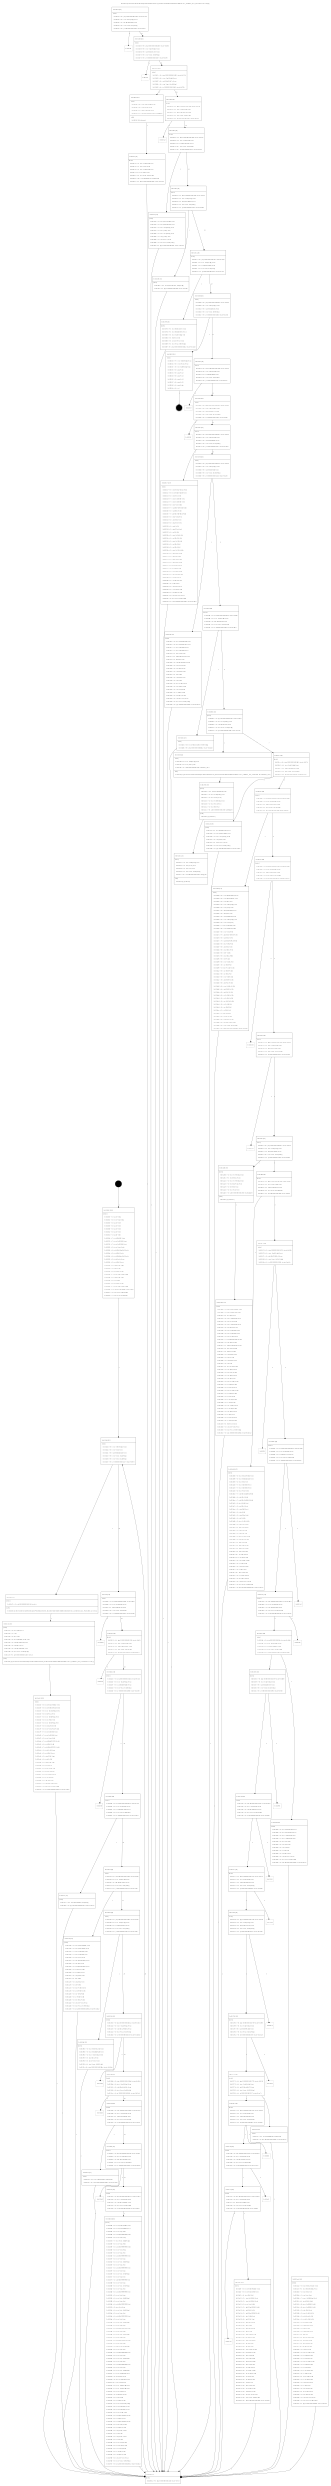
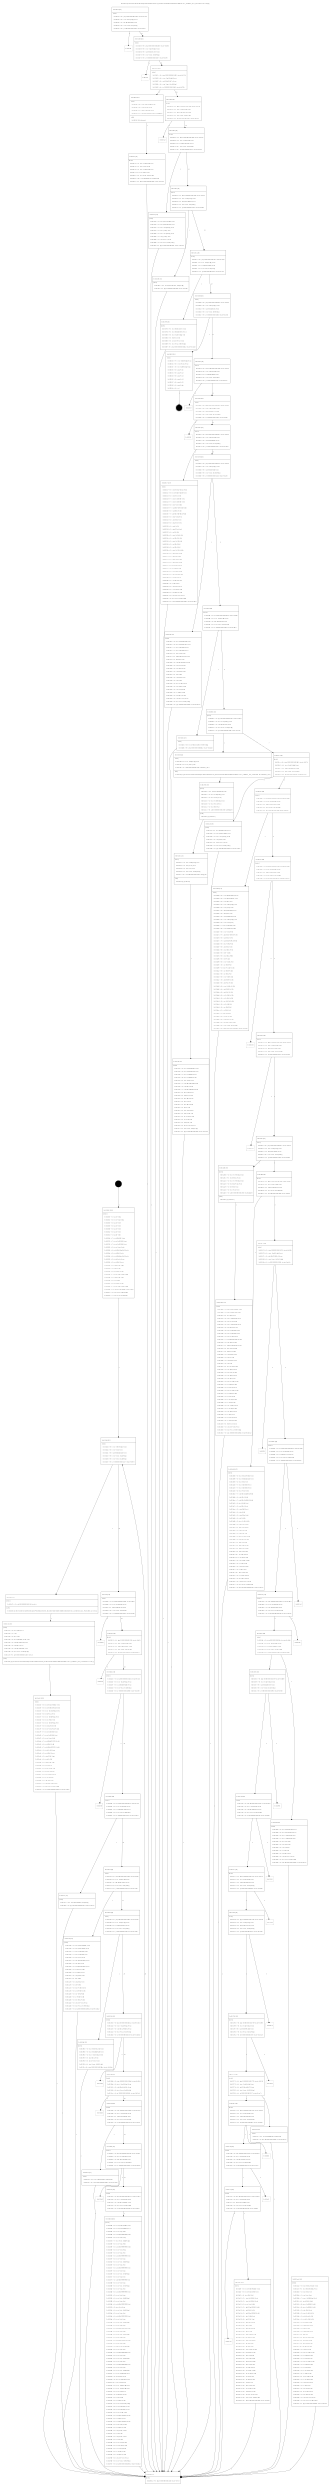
none -> (191, 1097)
